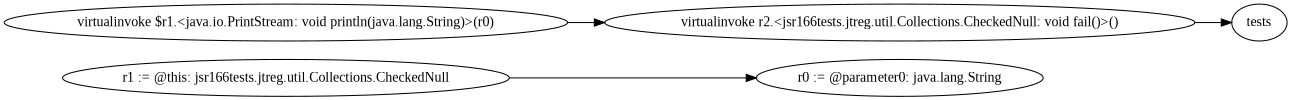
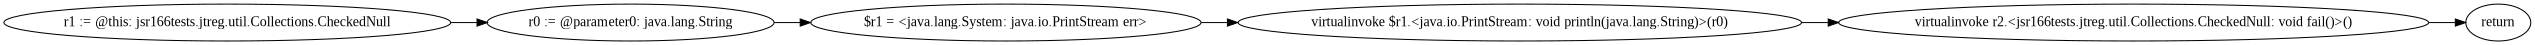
none -> (1006, 23)
(1259, 23) -> (2498, 23)
